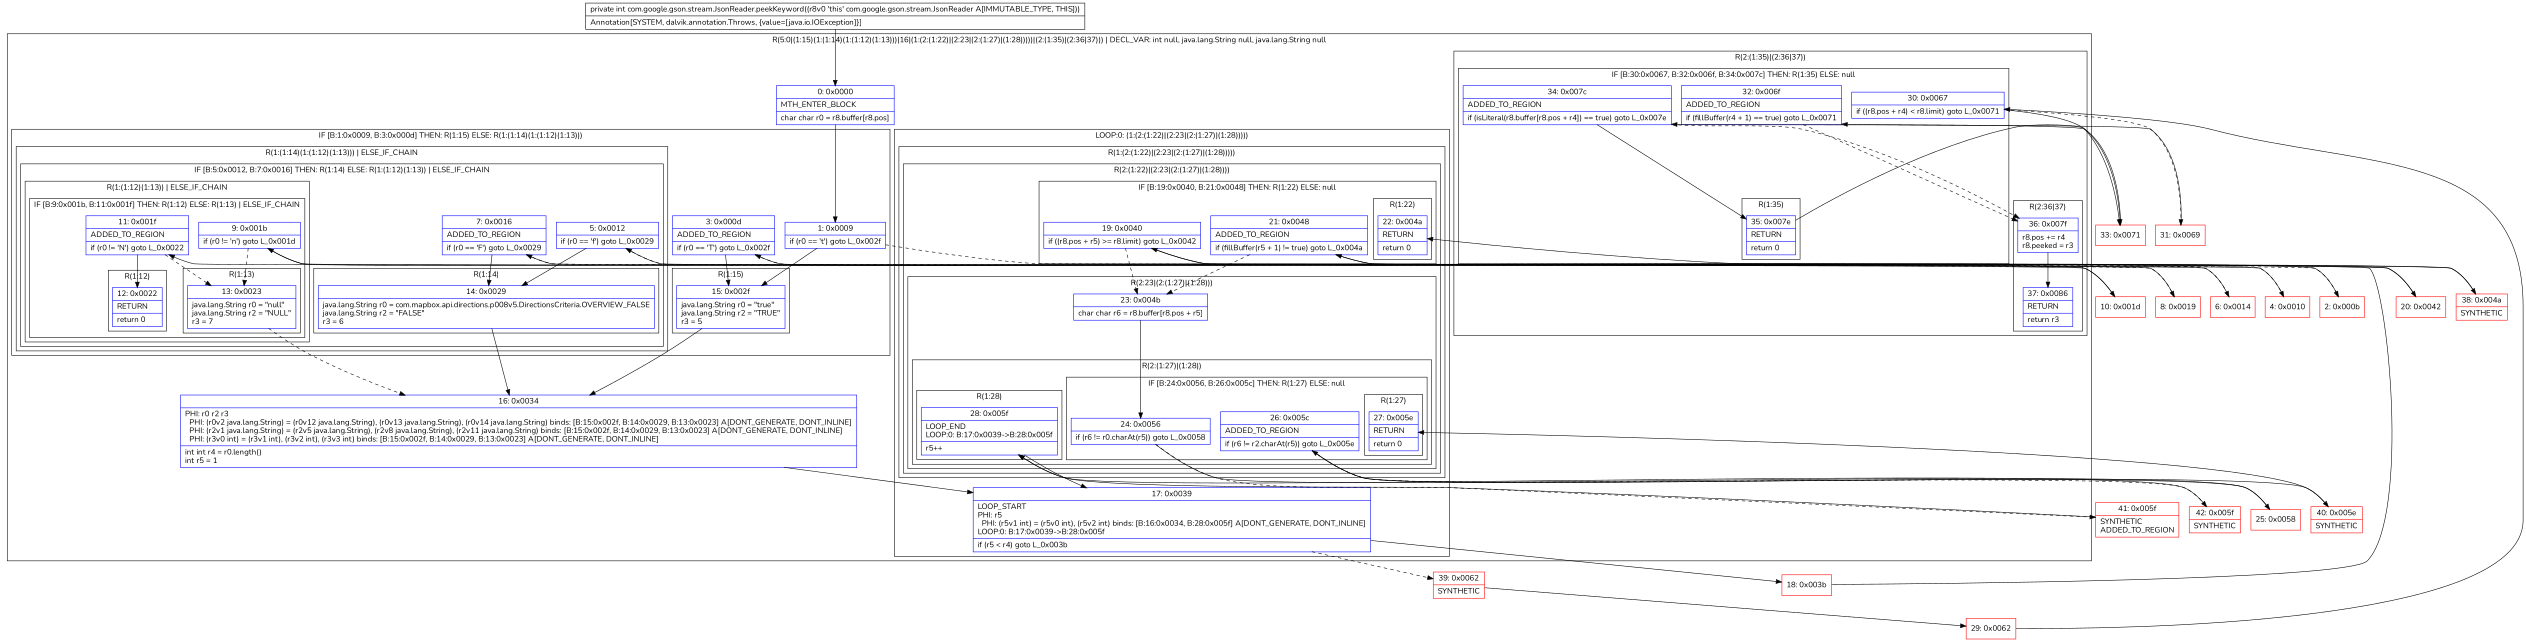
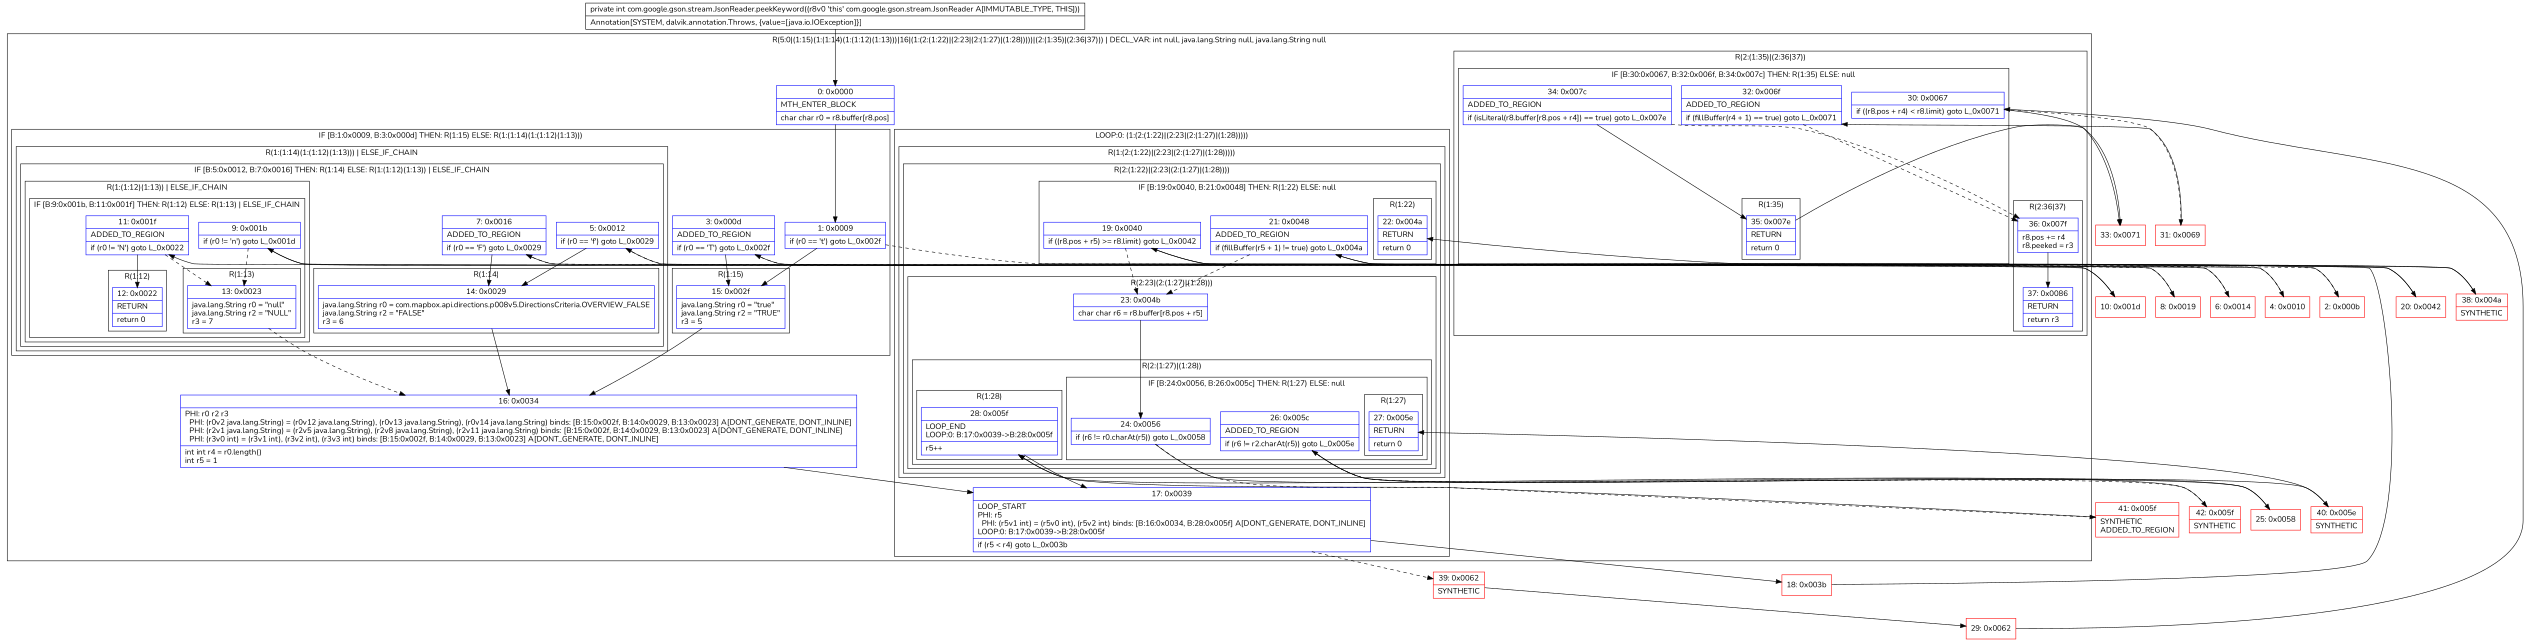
(1844, 125) -> none
